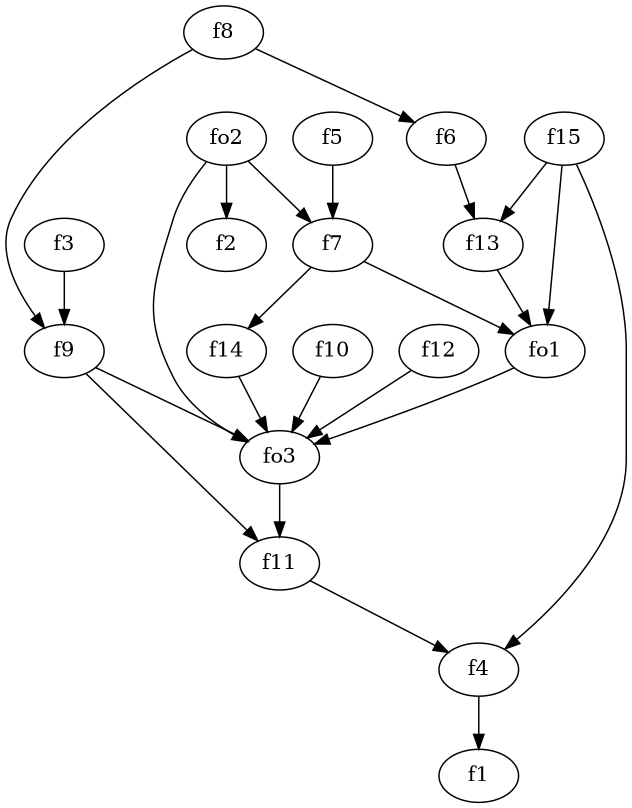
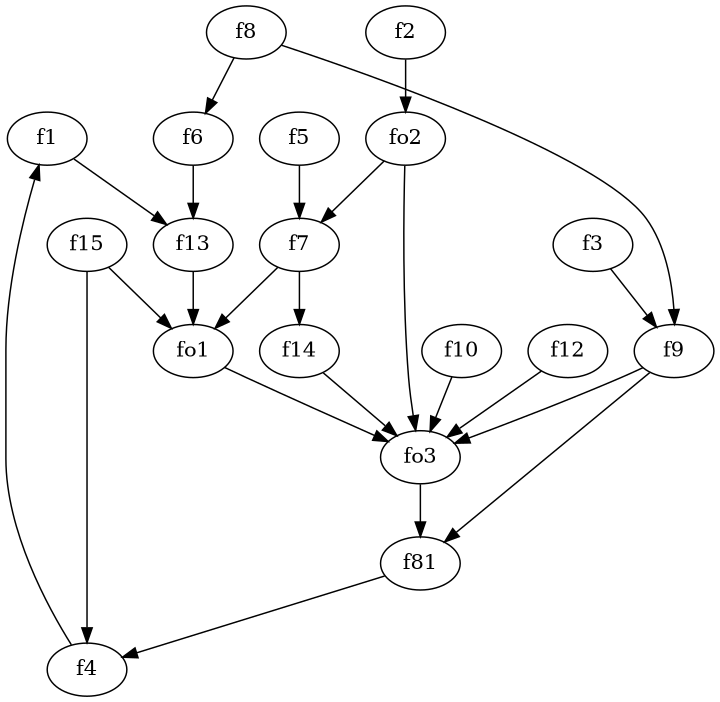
(227, 185) -> (406, 78)
(528, 186) -> (114, 187)
(280, 563) -> (420, 563)
